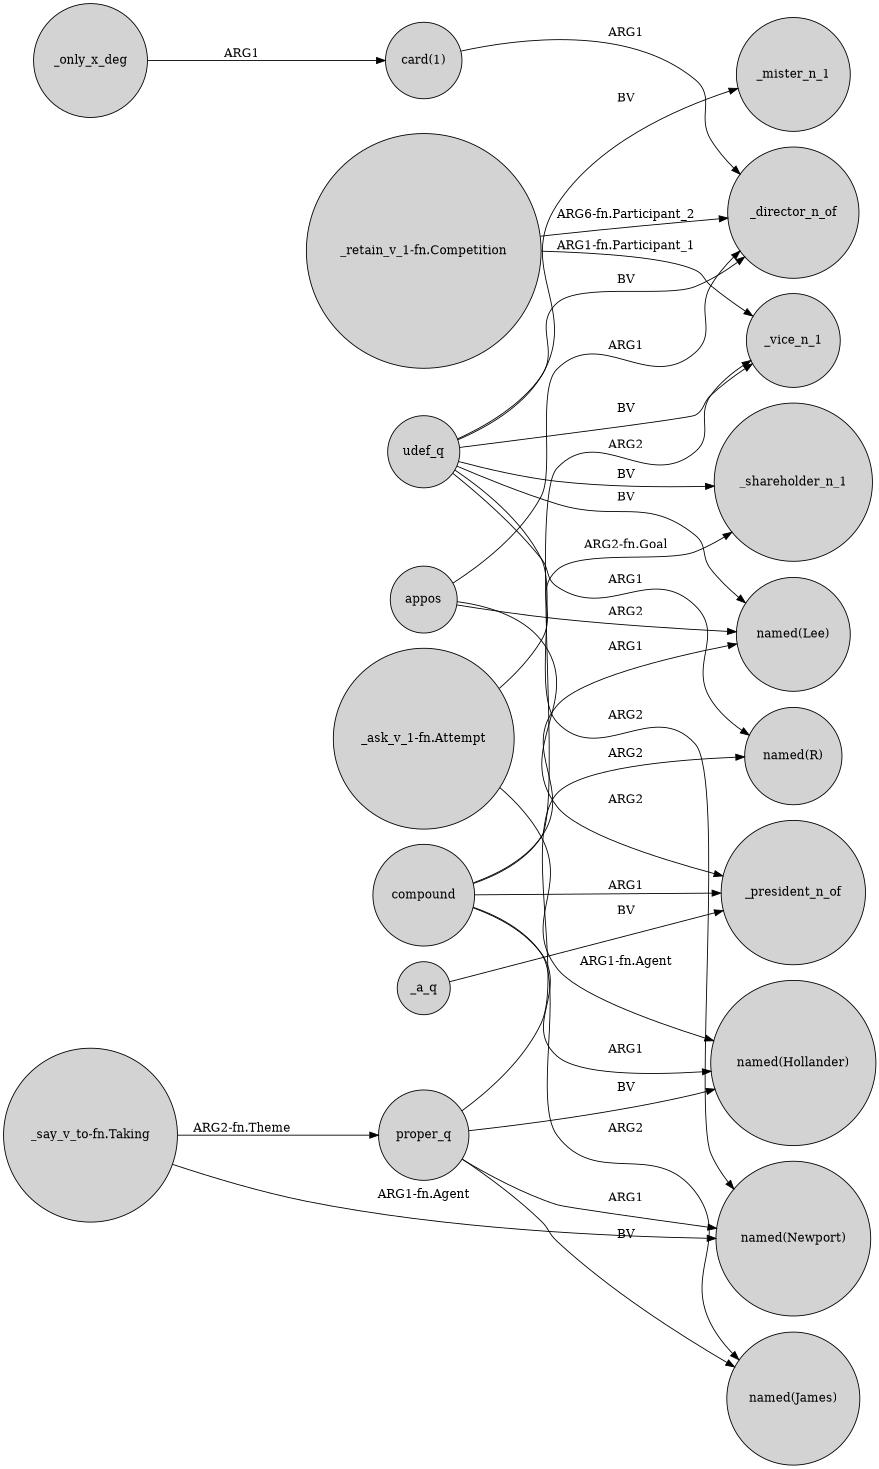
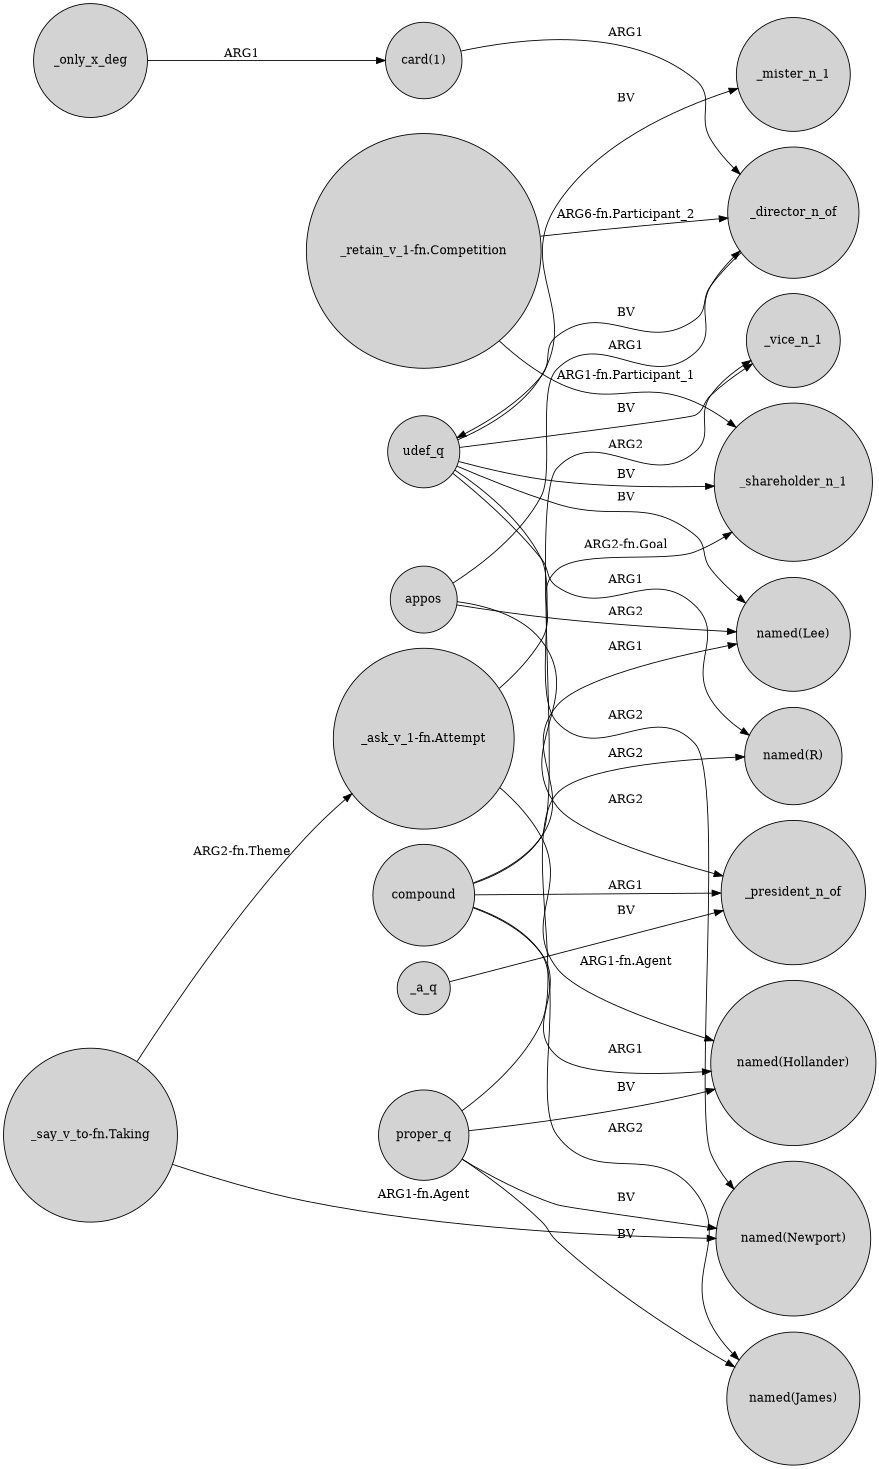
(651, 259) -> (610, 394)
(560, 302) -> (598, 323)
(274, 1135) -> (233, 924)
(626, 1198) -> (626, 1198)
